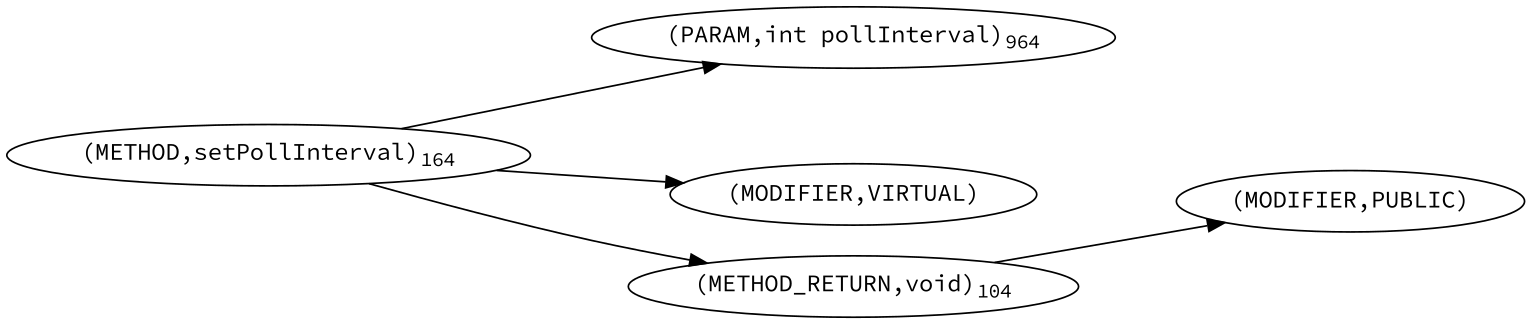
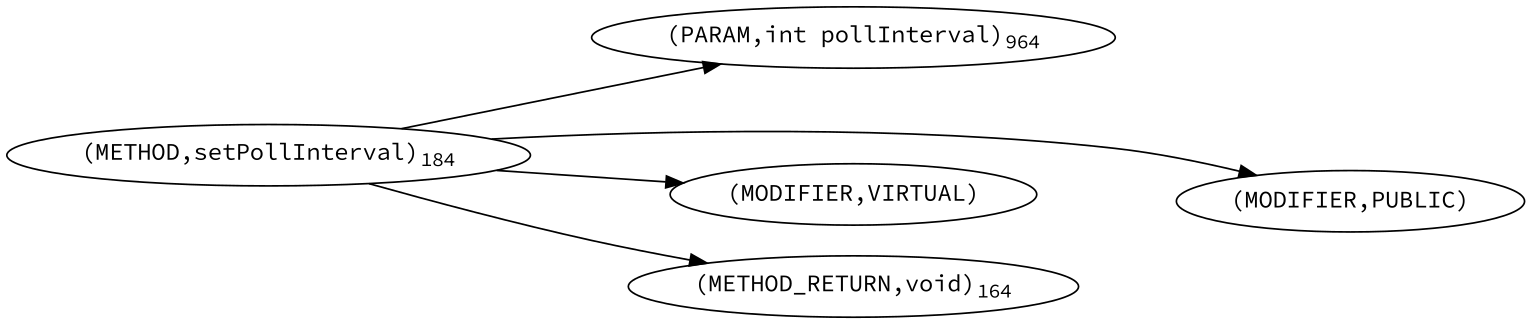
(438, 153) -> (438, 153)
(1101, 244) -> (867, 133)
(995, 284) -> (995, 284)
